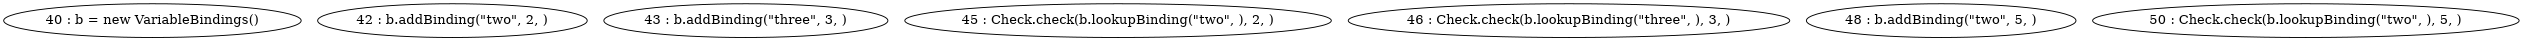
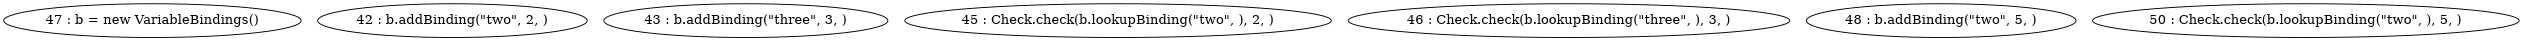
(152, 21) -> (152, 21)
